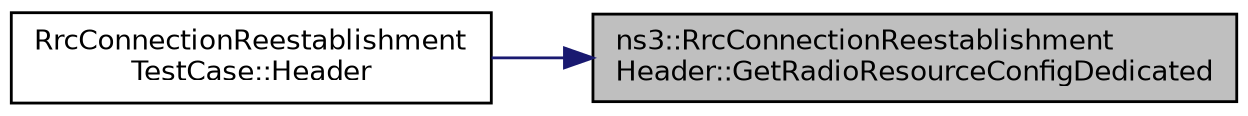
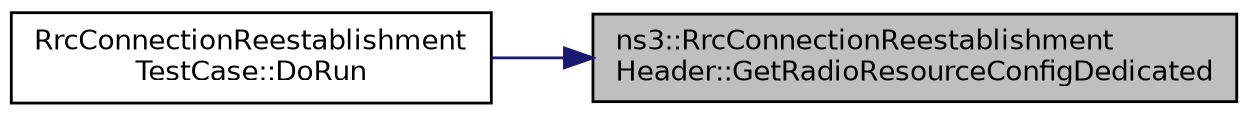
(251, 58) -> (251, 58)
